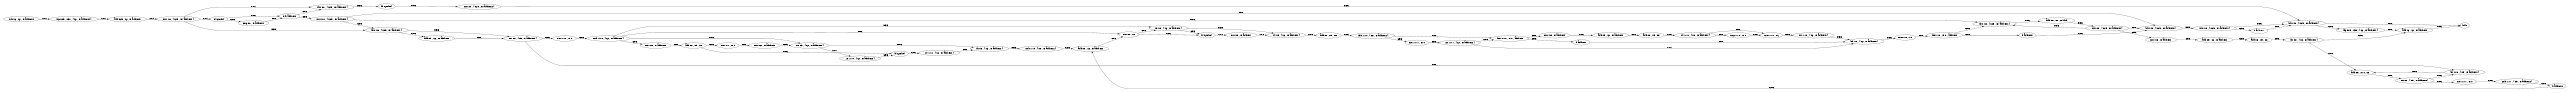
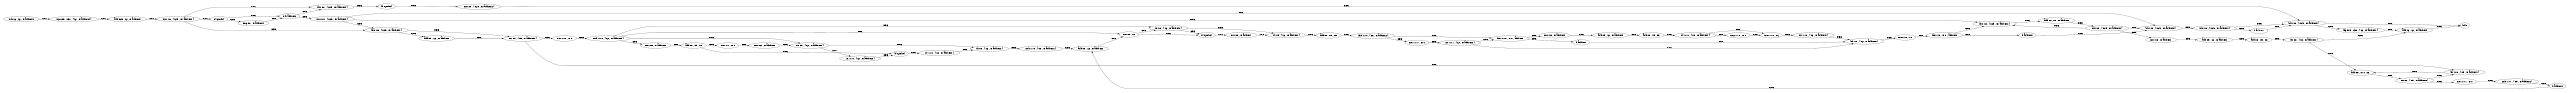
(2057, 20) -> (2057, 20)
